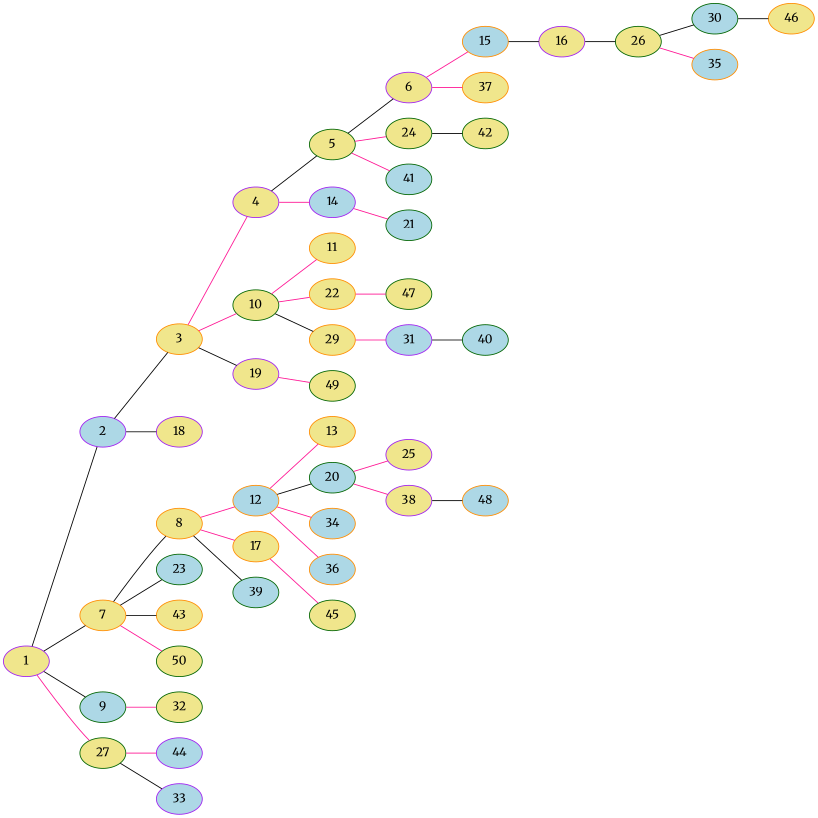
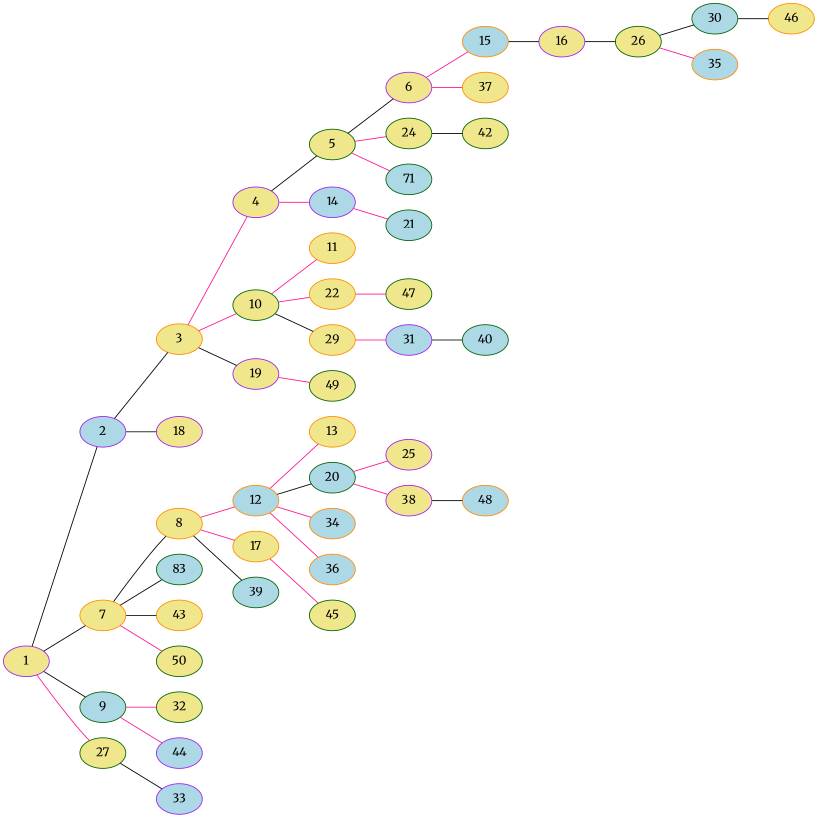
(409, 179) -> (409, 179)
(179, 570) -> (179, 570)
(141, 753) -> (141, 730)
